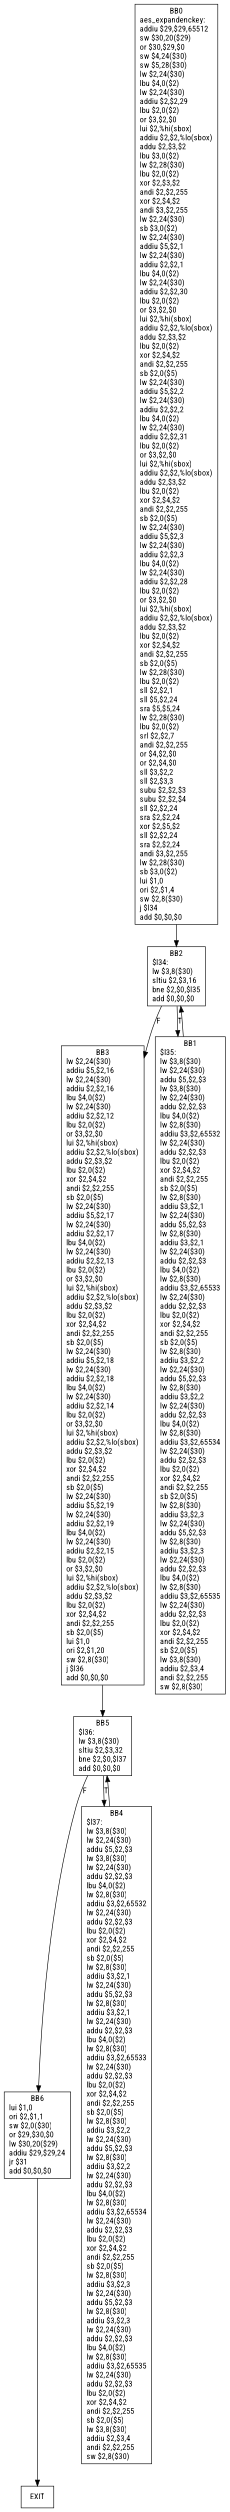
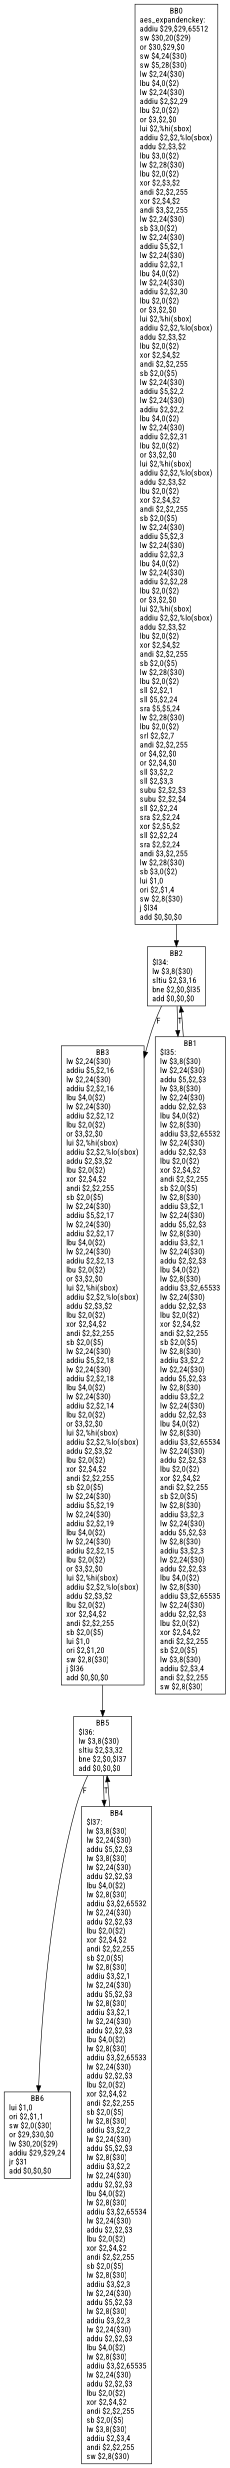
(37, 2497) -> none
